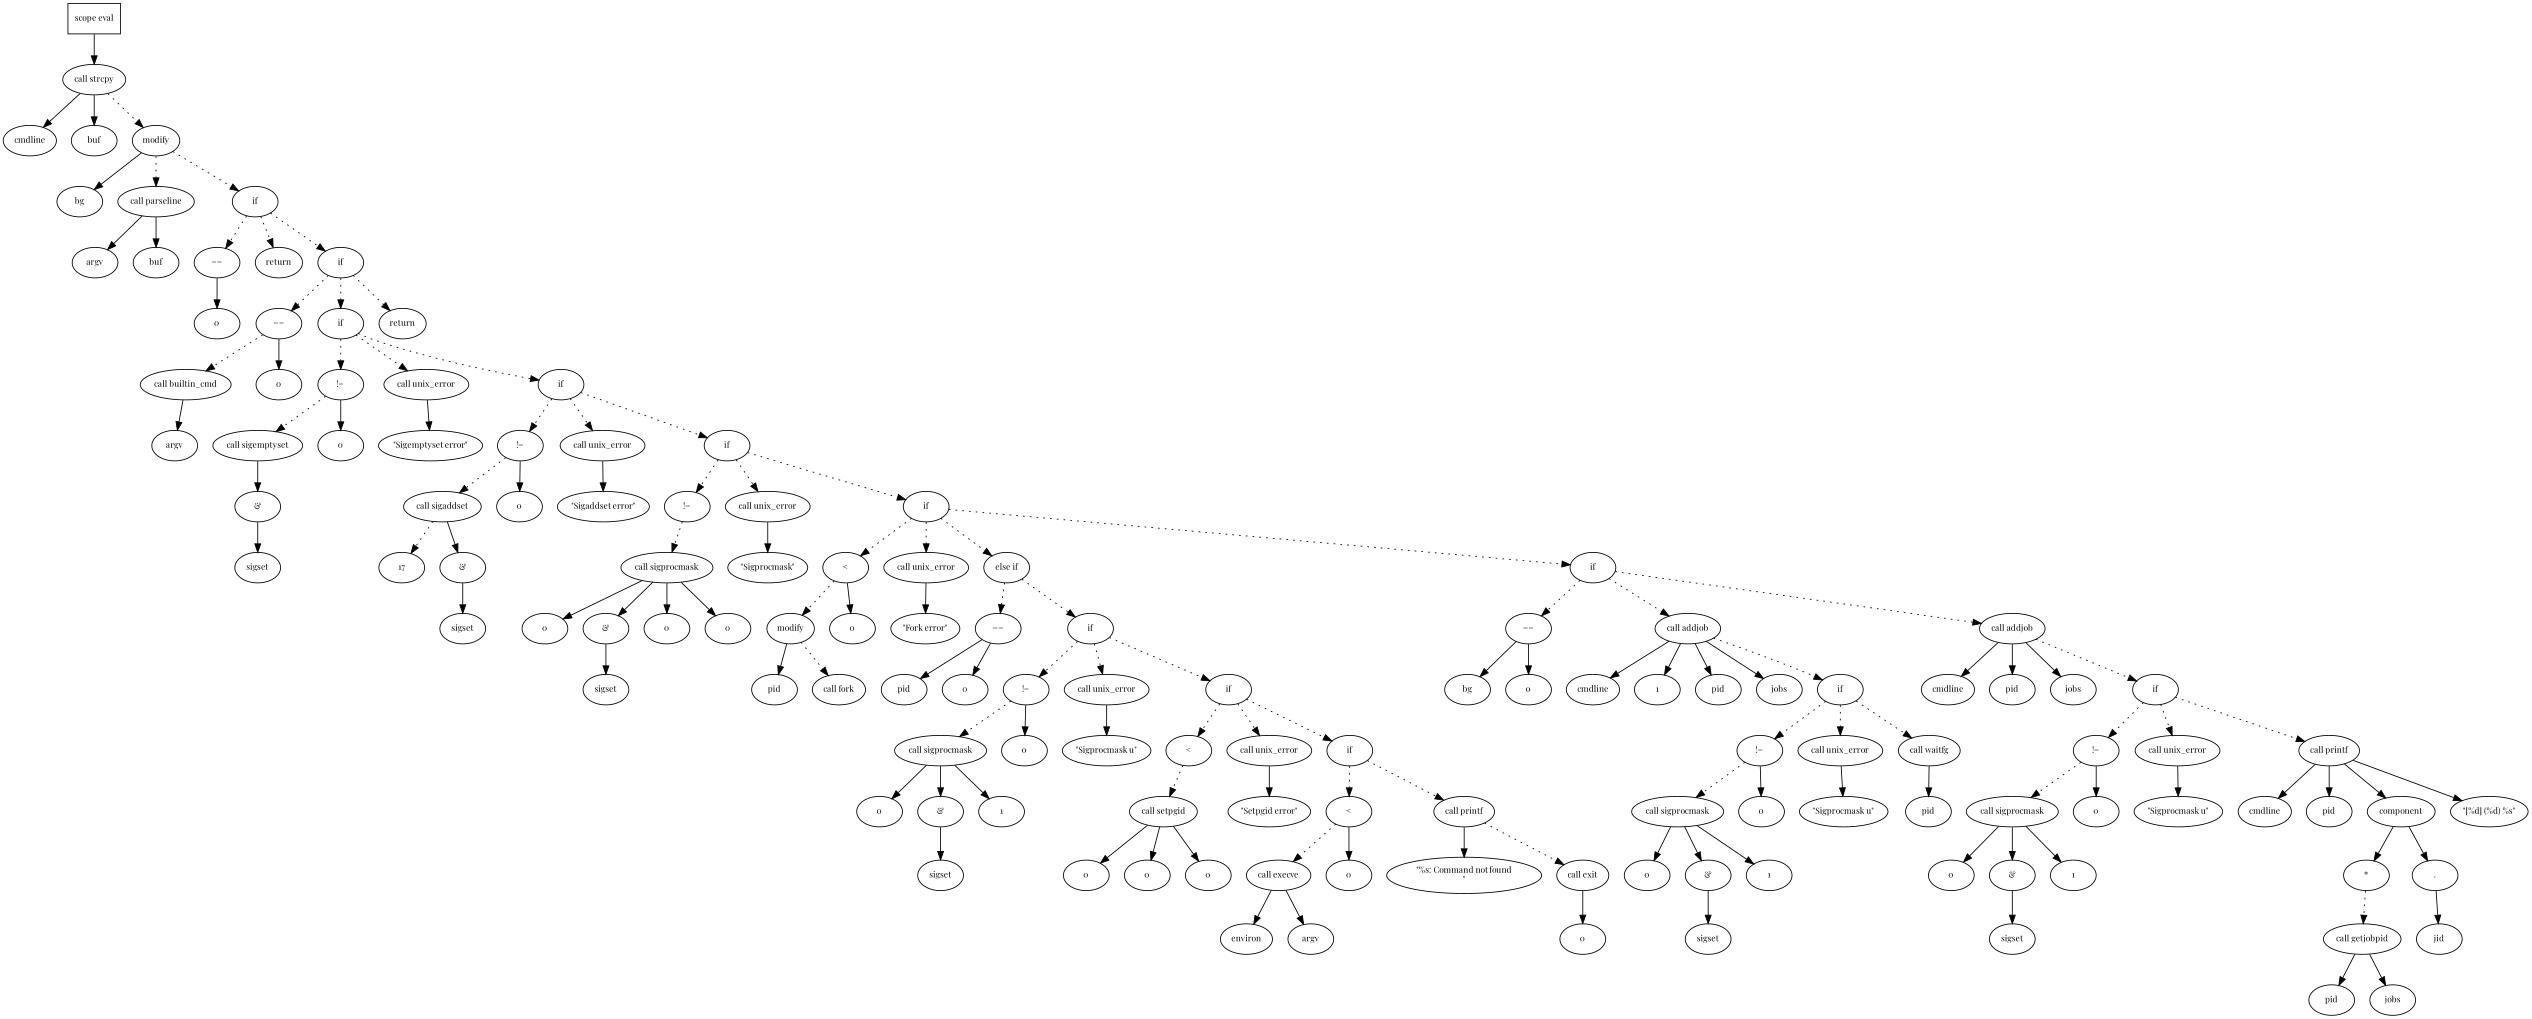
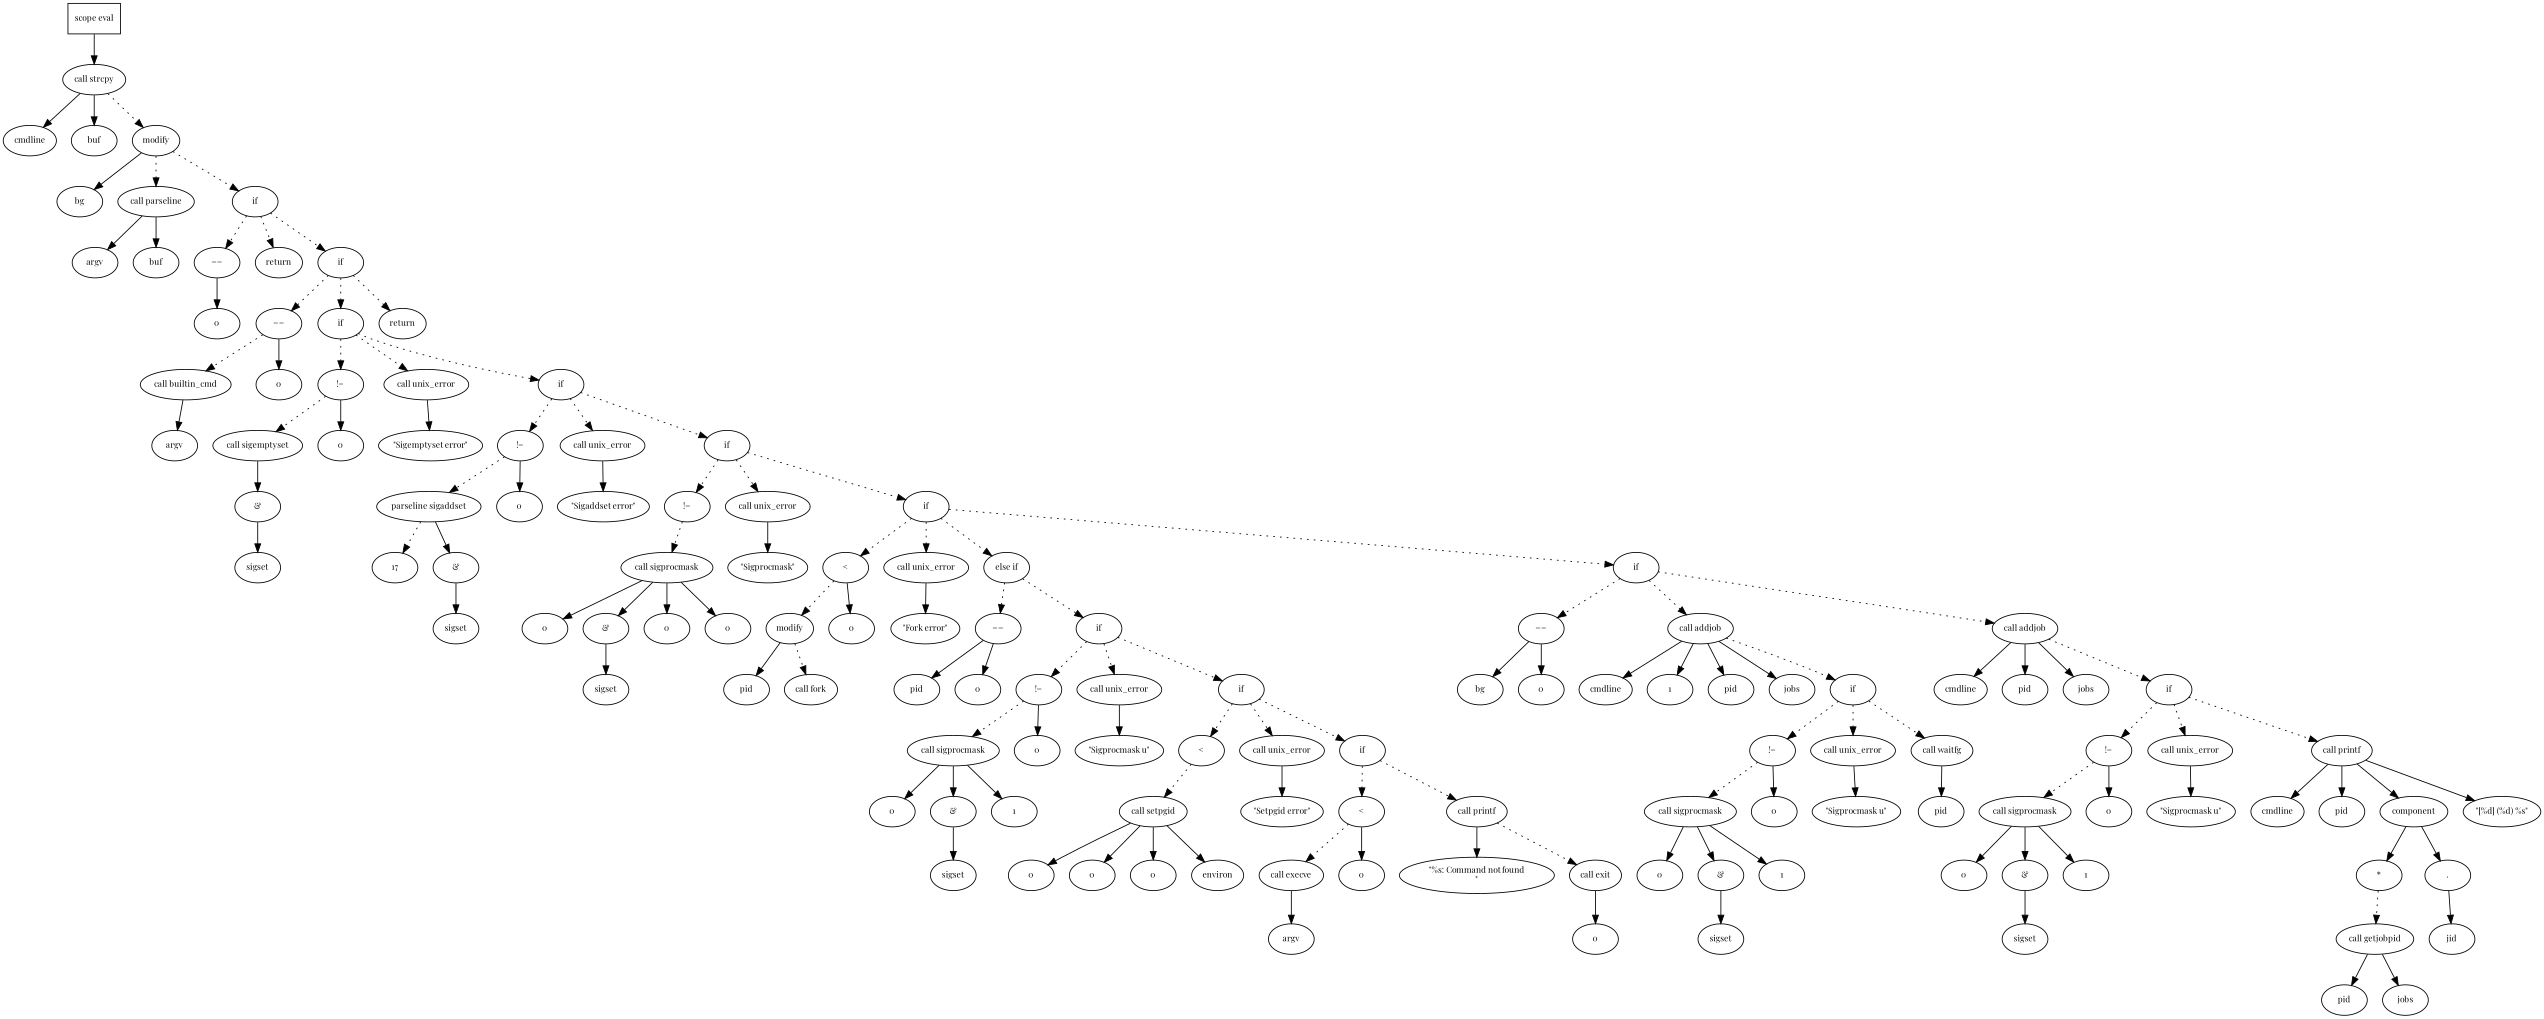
(442, 507) -> (429, 507)
(1265, 903) -> (1183, 841)
